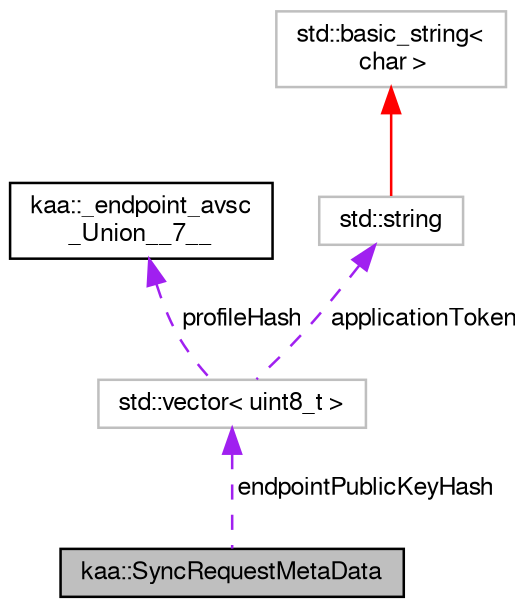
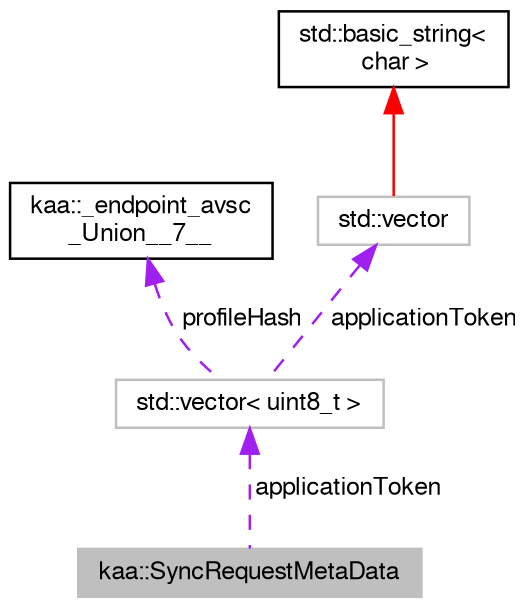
(391, 49) -> (394, 49)
(391, 221) -> (394, 221)
(363, 488) -> (346, 488)
(232, 573) -> (250, 573)
